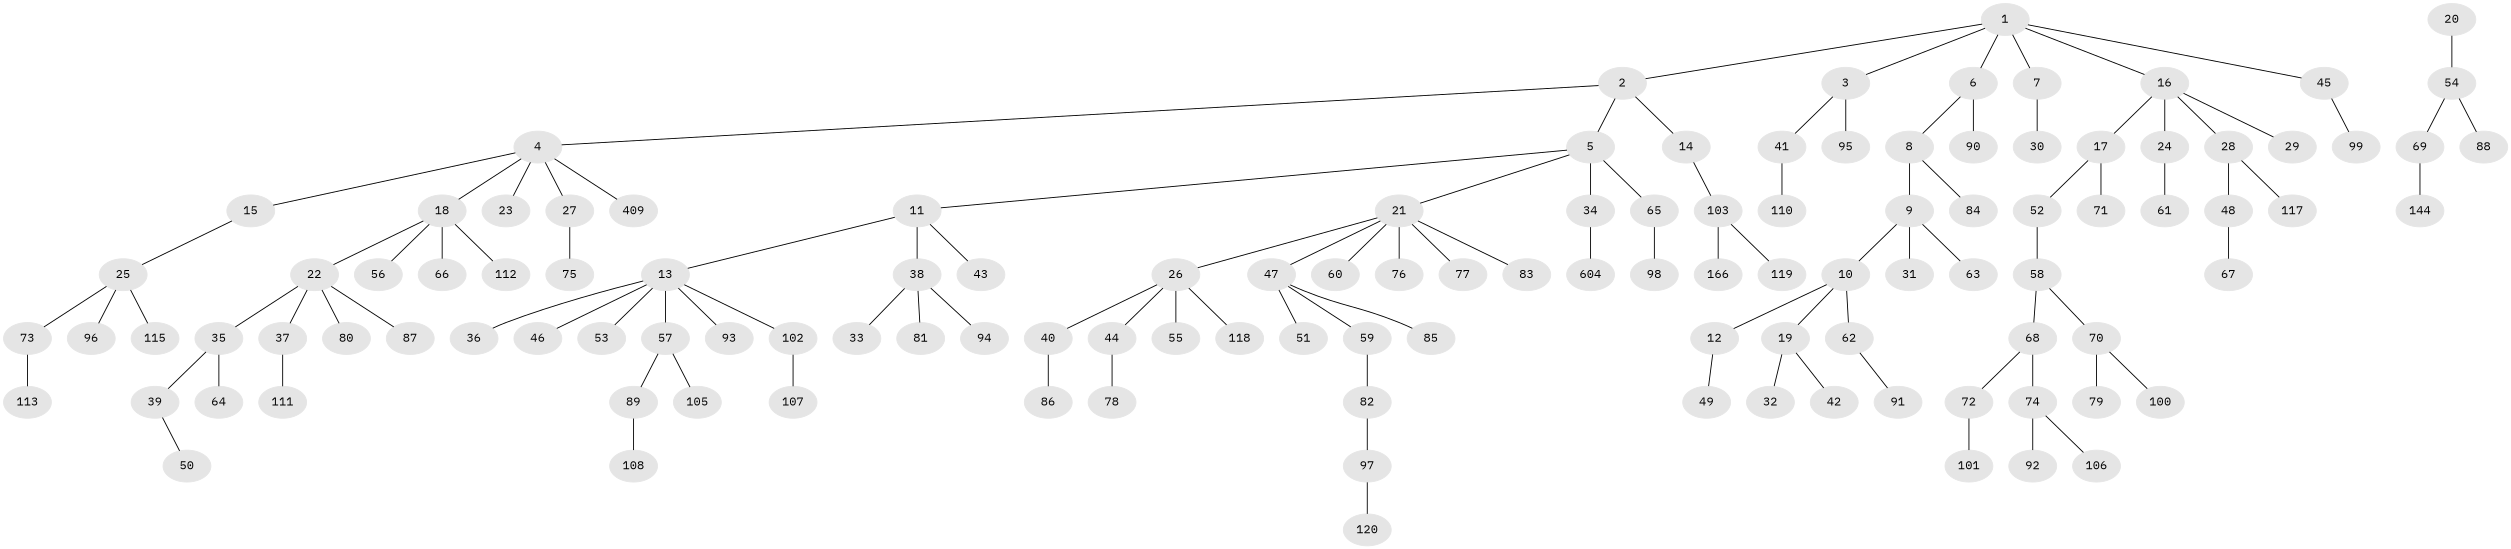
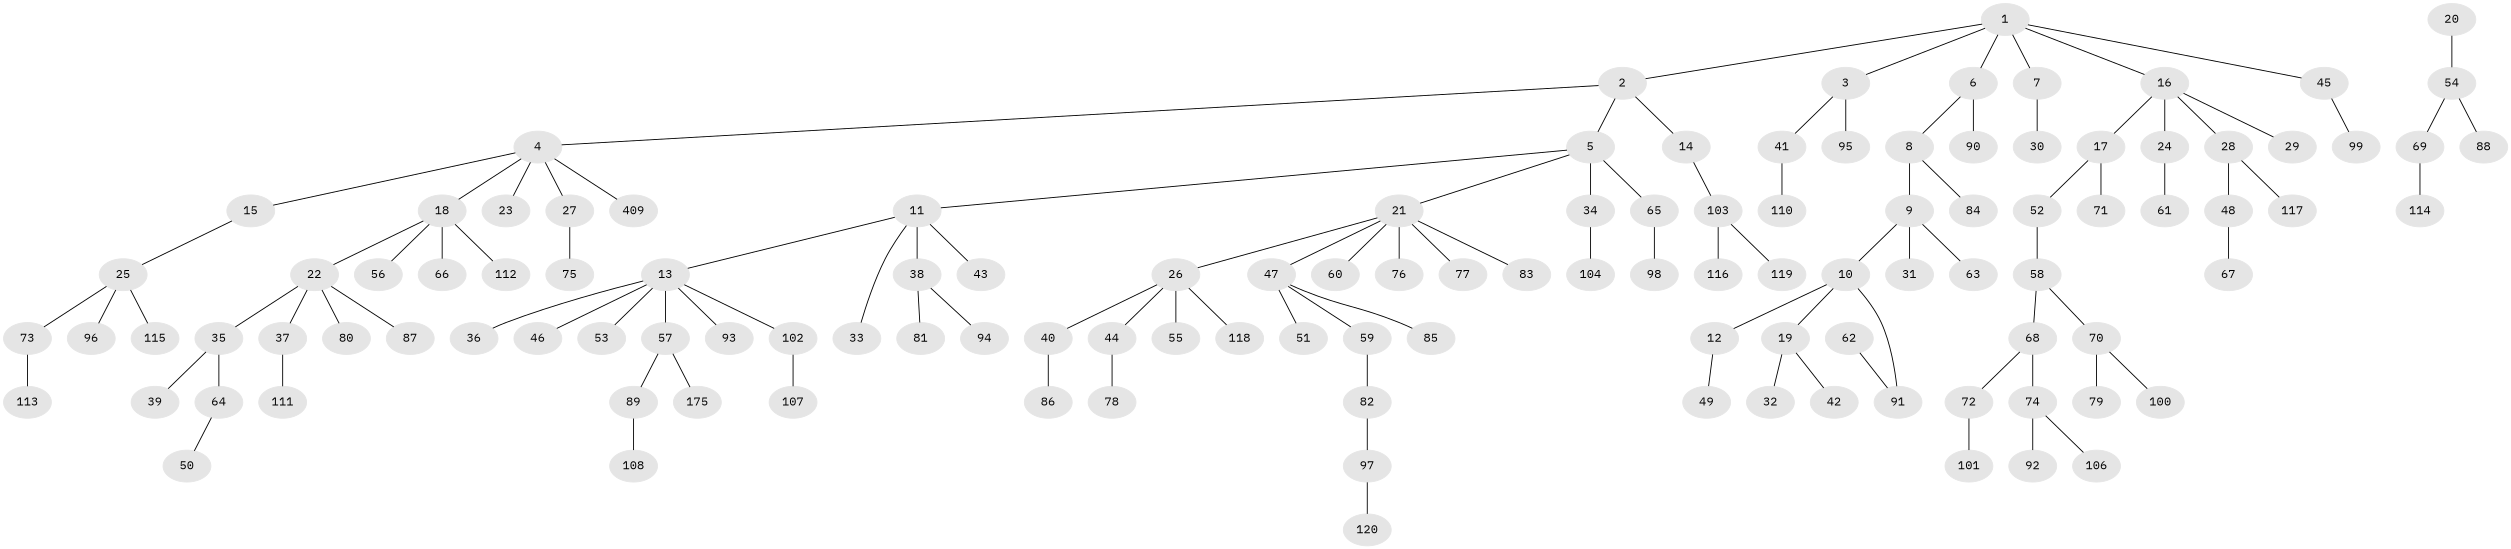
(2420, 211) -> (2420, 211)
(1591, 275) -> (1591, 275)
(1718, 275) -> (1718, 275)
(887, 307) -> (879, 272)
(1848, 307) -> (1886, 334)
(697, 402) -> (697, 402)
(171, 434) -> (203, 434)
